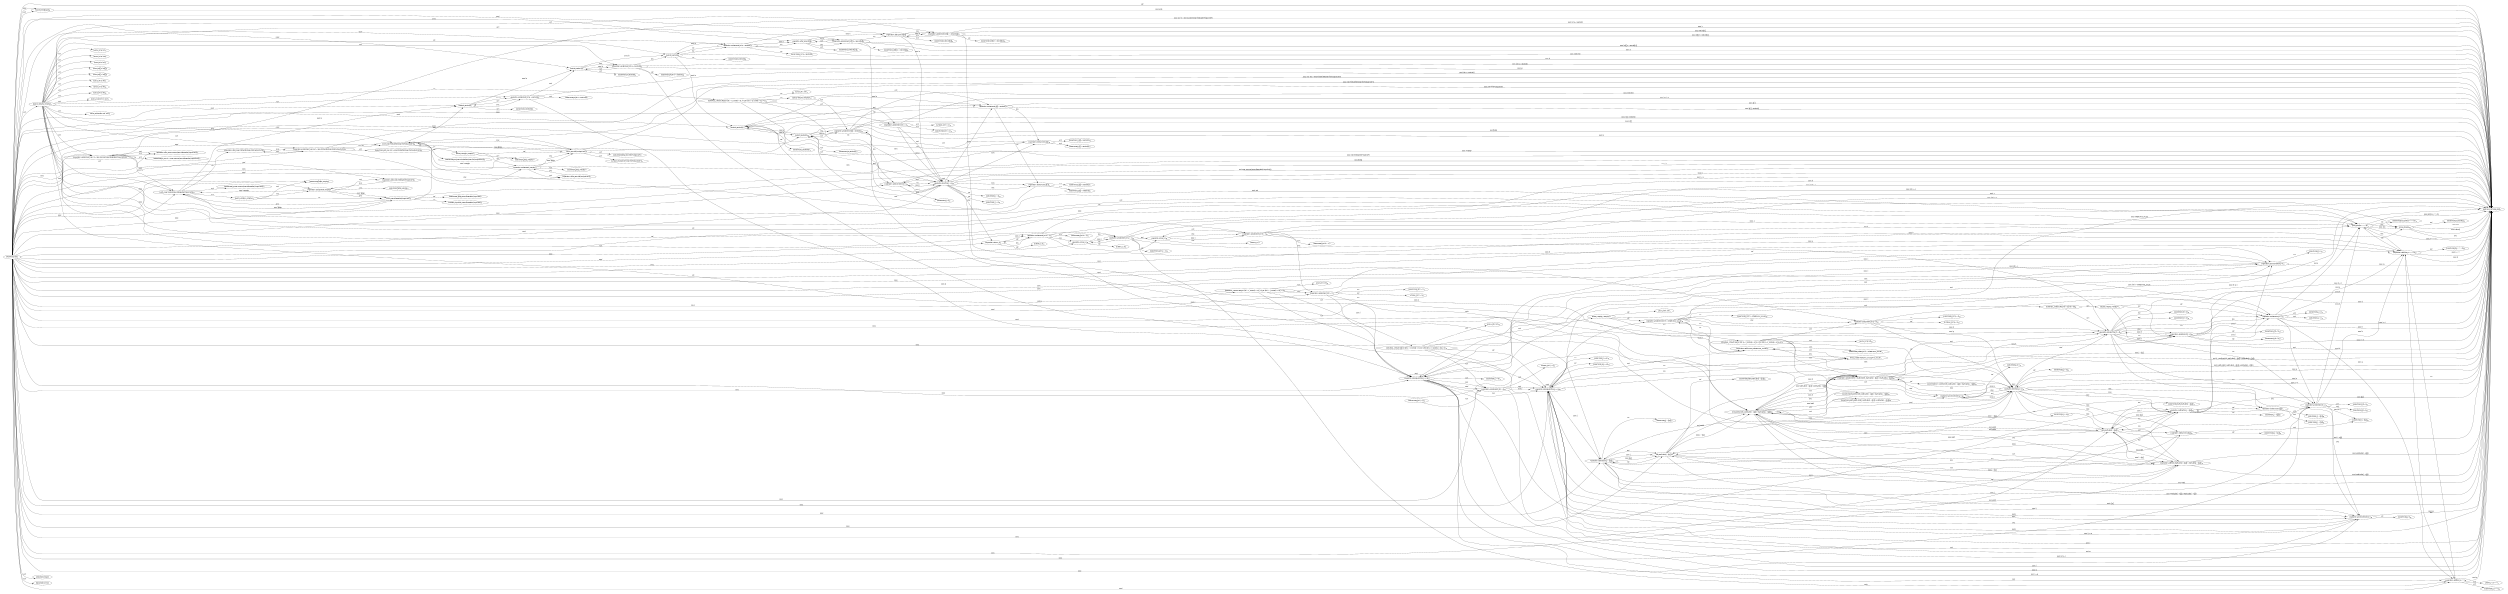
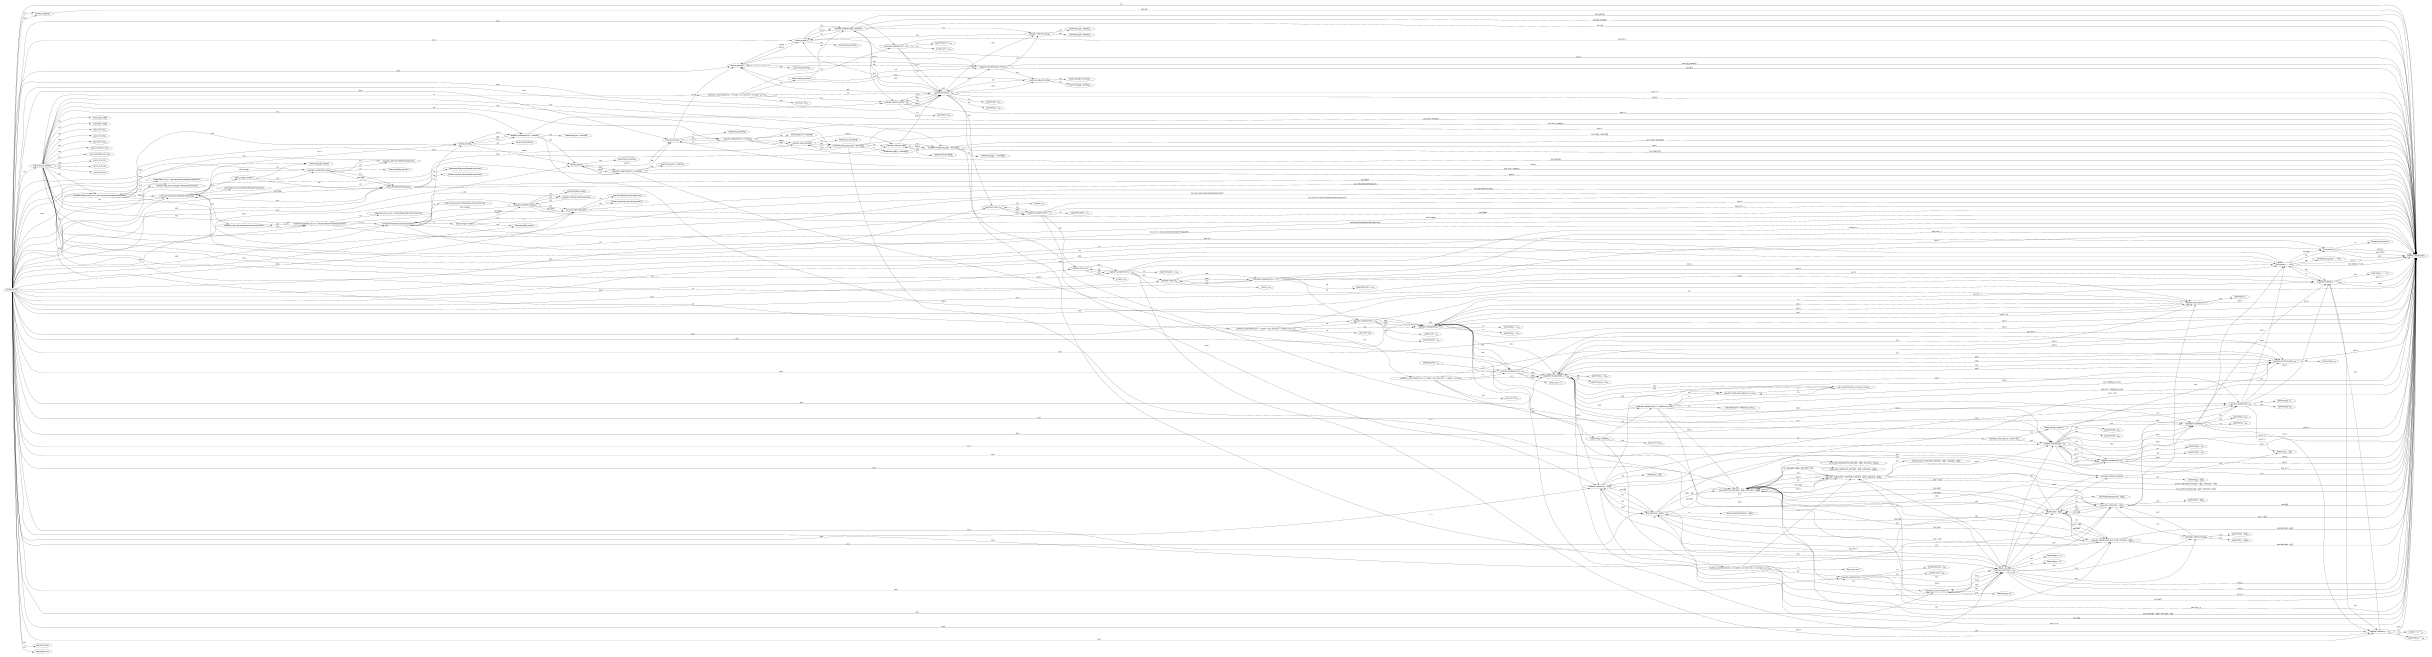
none -> (1512, 327)
(1866, 352) -> none
(2087, 416) -> (2029, 542)
(1866, 433) -> (1854, 549)
